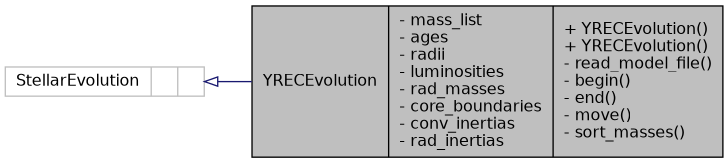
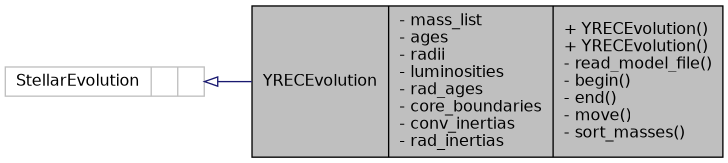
(452, 90) -> (442, 90)
